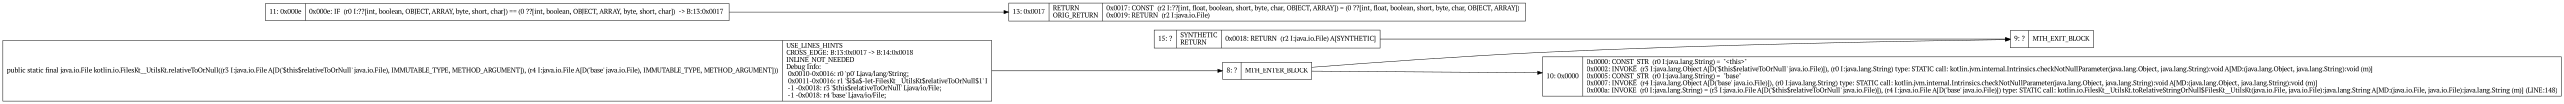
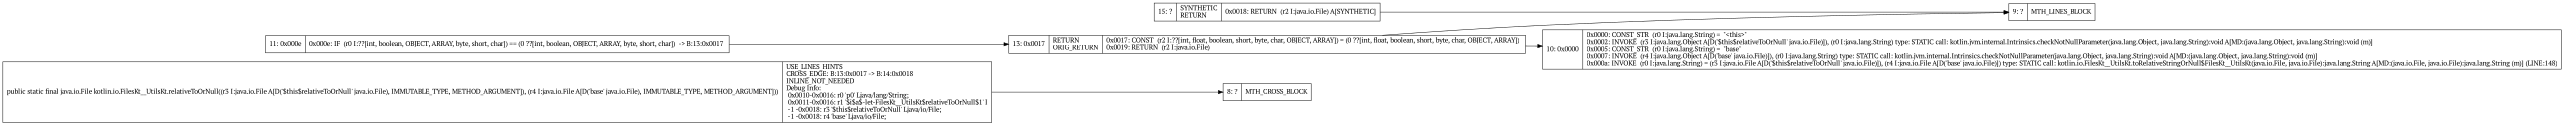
(2061, 39) -> (2061, 12)
(1658, 48) -> (1693, 20)
(1276, 71) -> (1276, 92)
(1425, 72) -> (1532, 46)
